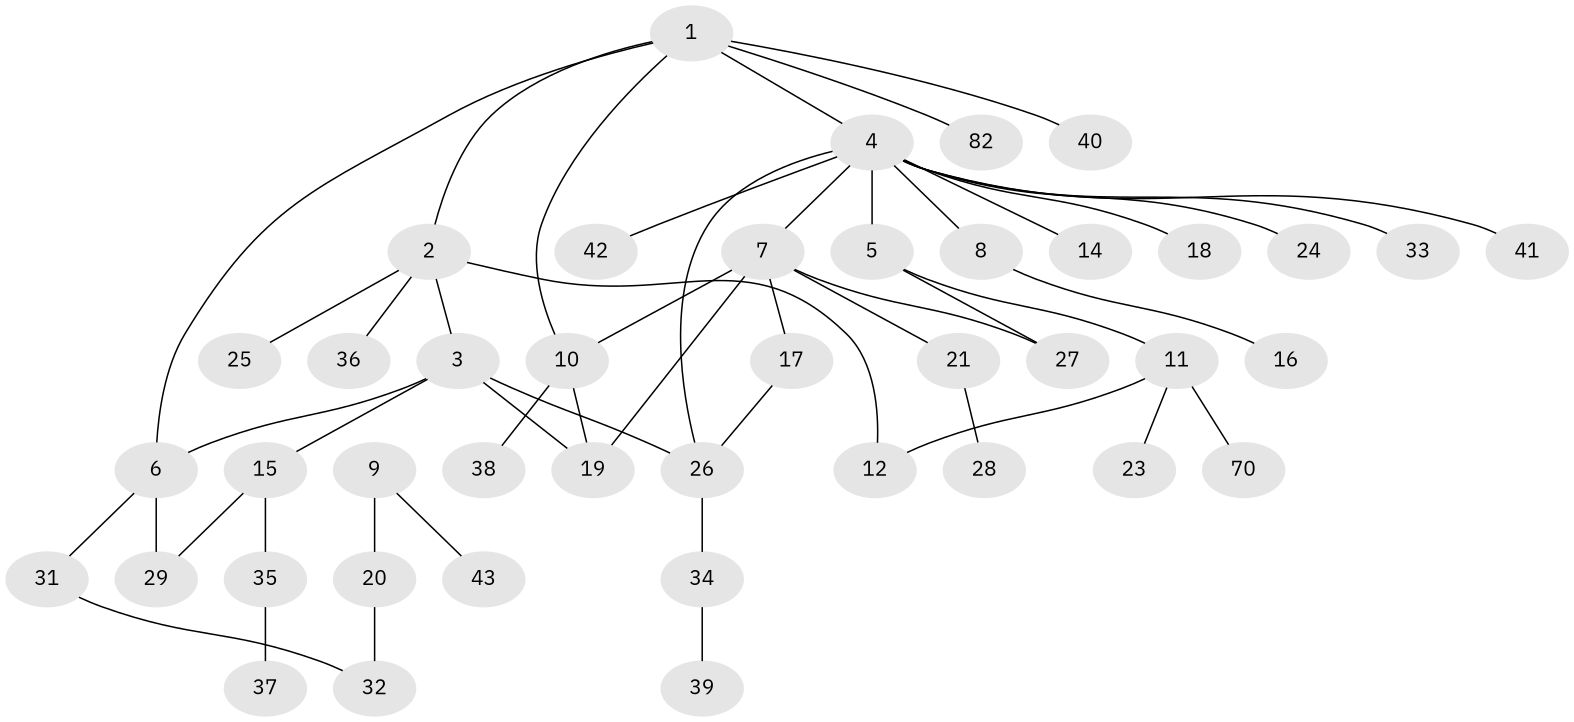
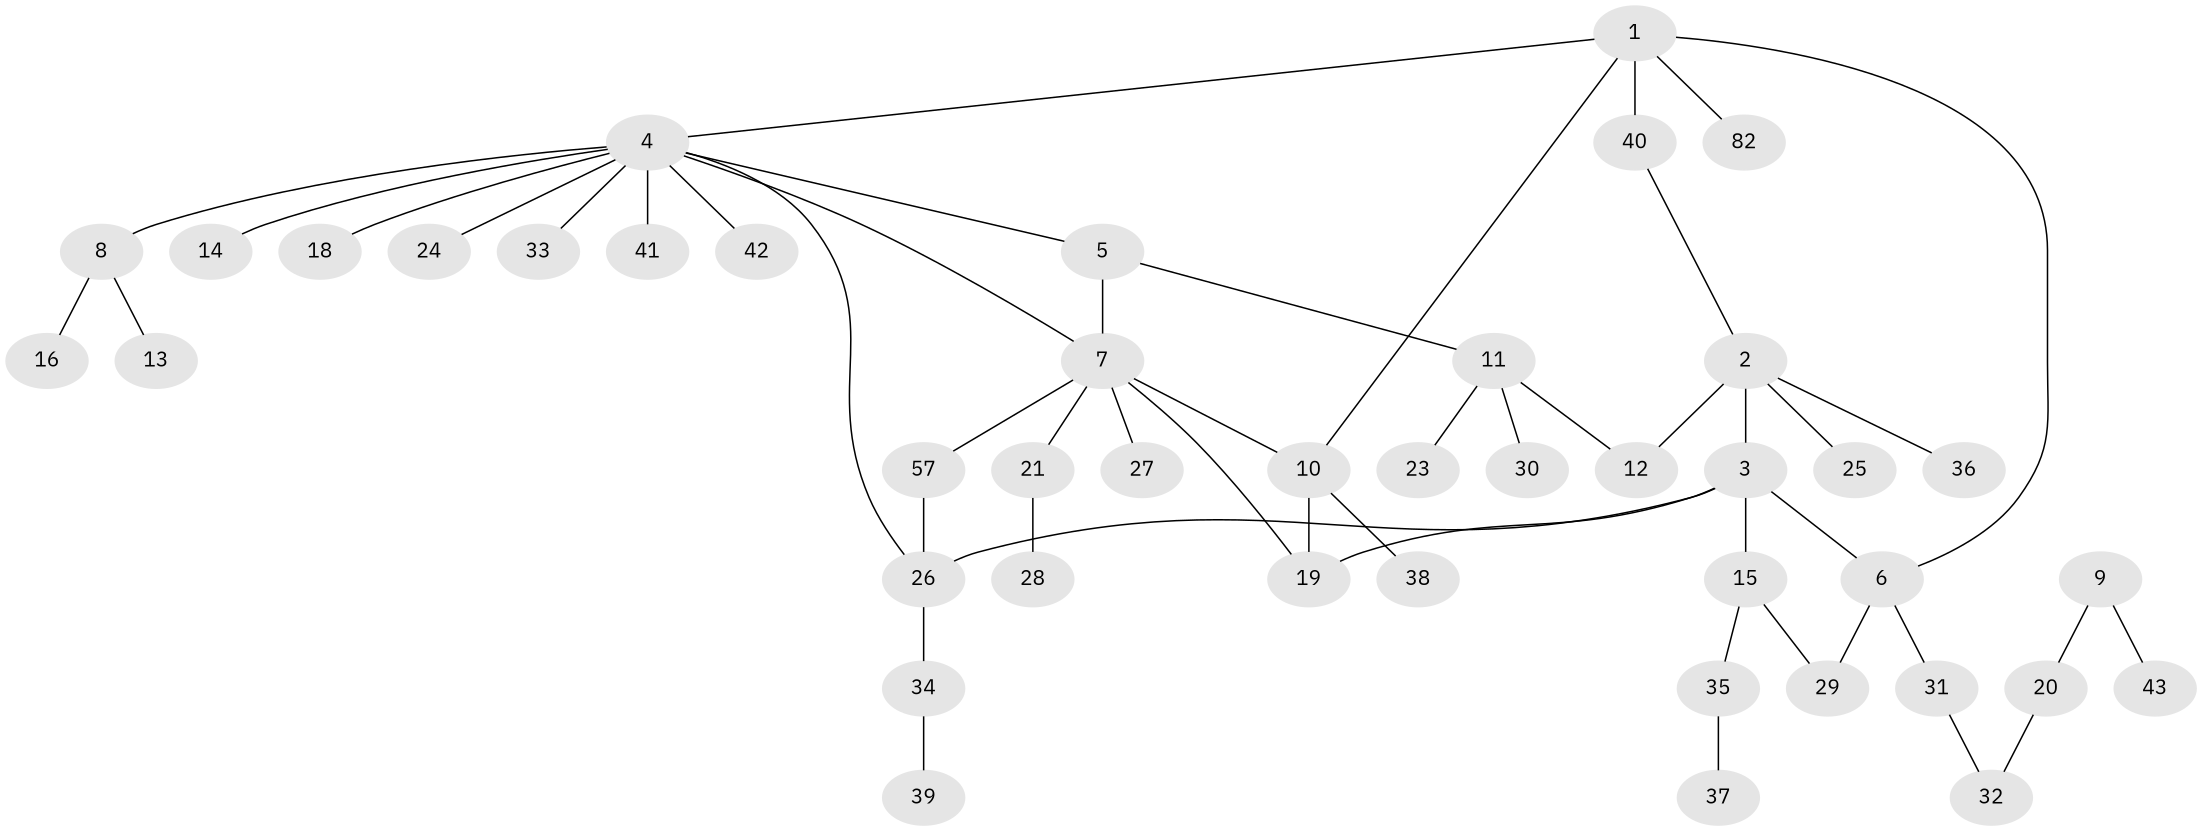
(513, 98) -> (1690, 252)
(970, 306) -> (1103, 307)
none -> (156, 361)
(792, 361) -> (924, 470)
(1244, 470) -> (1527, 470)
